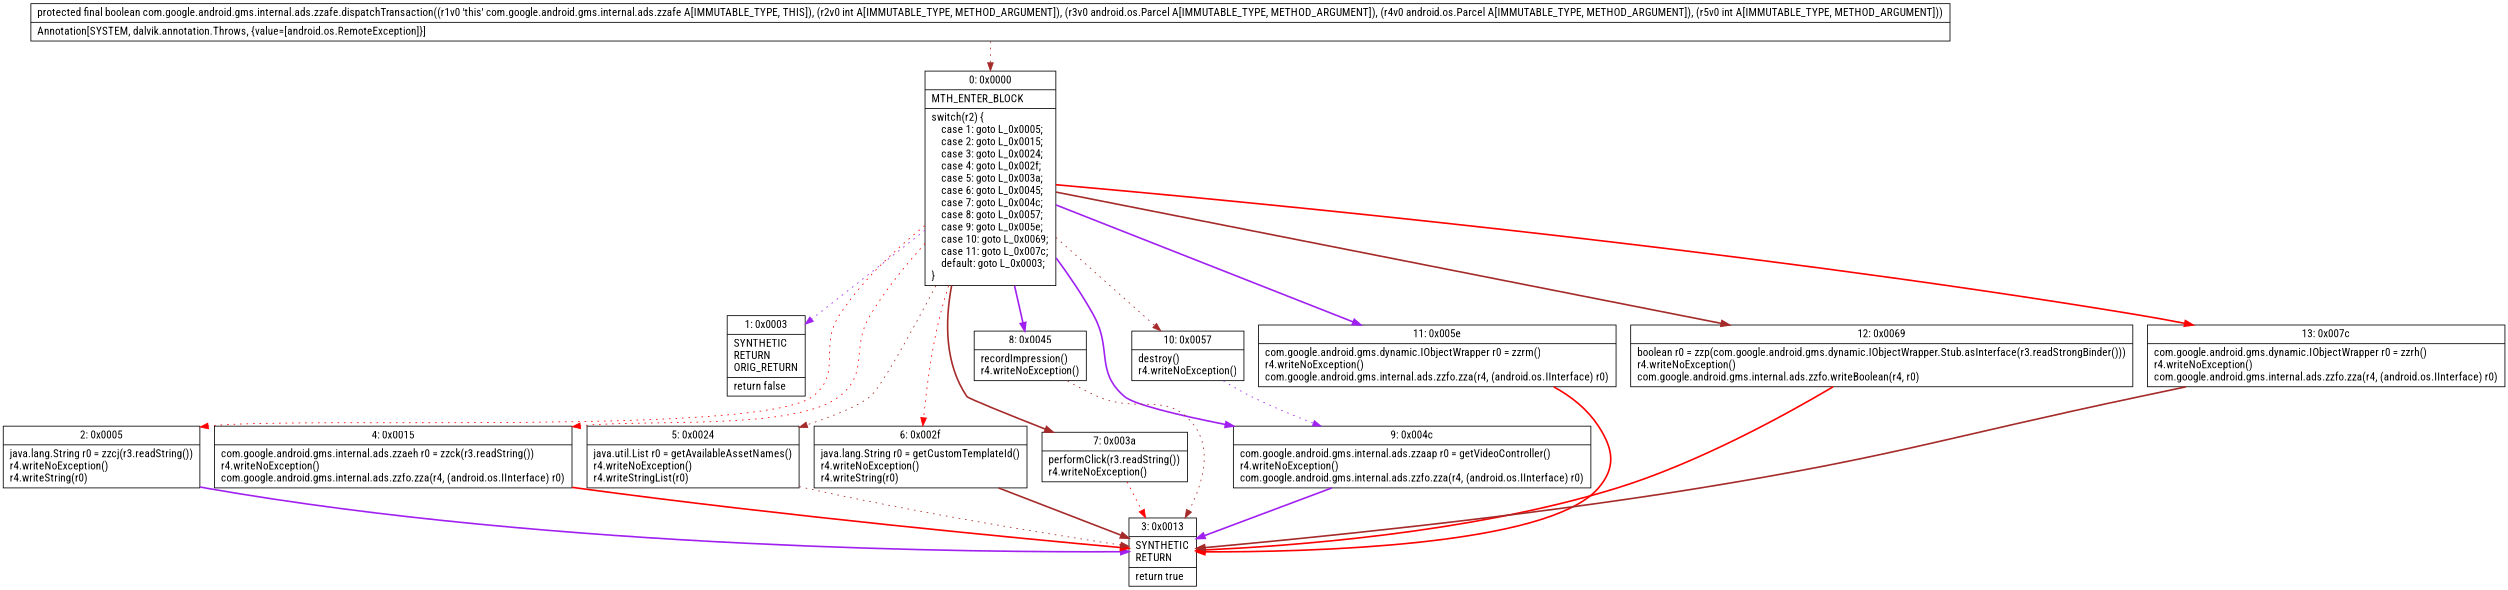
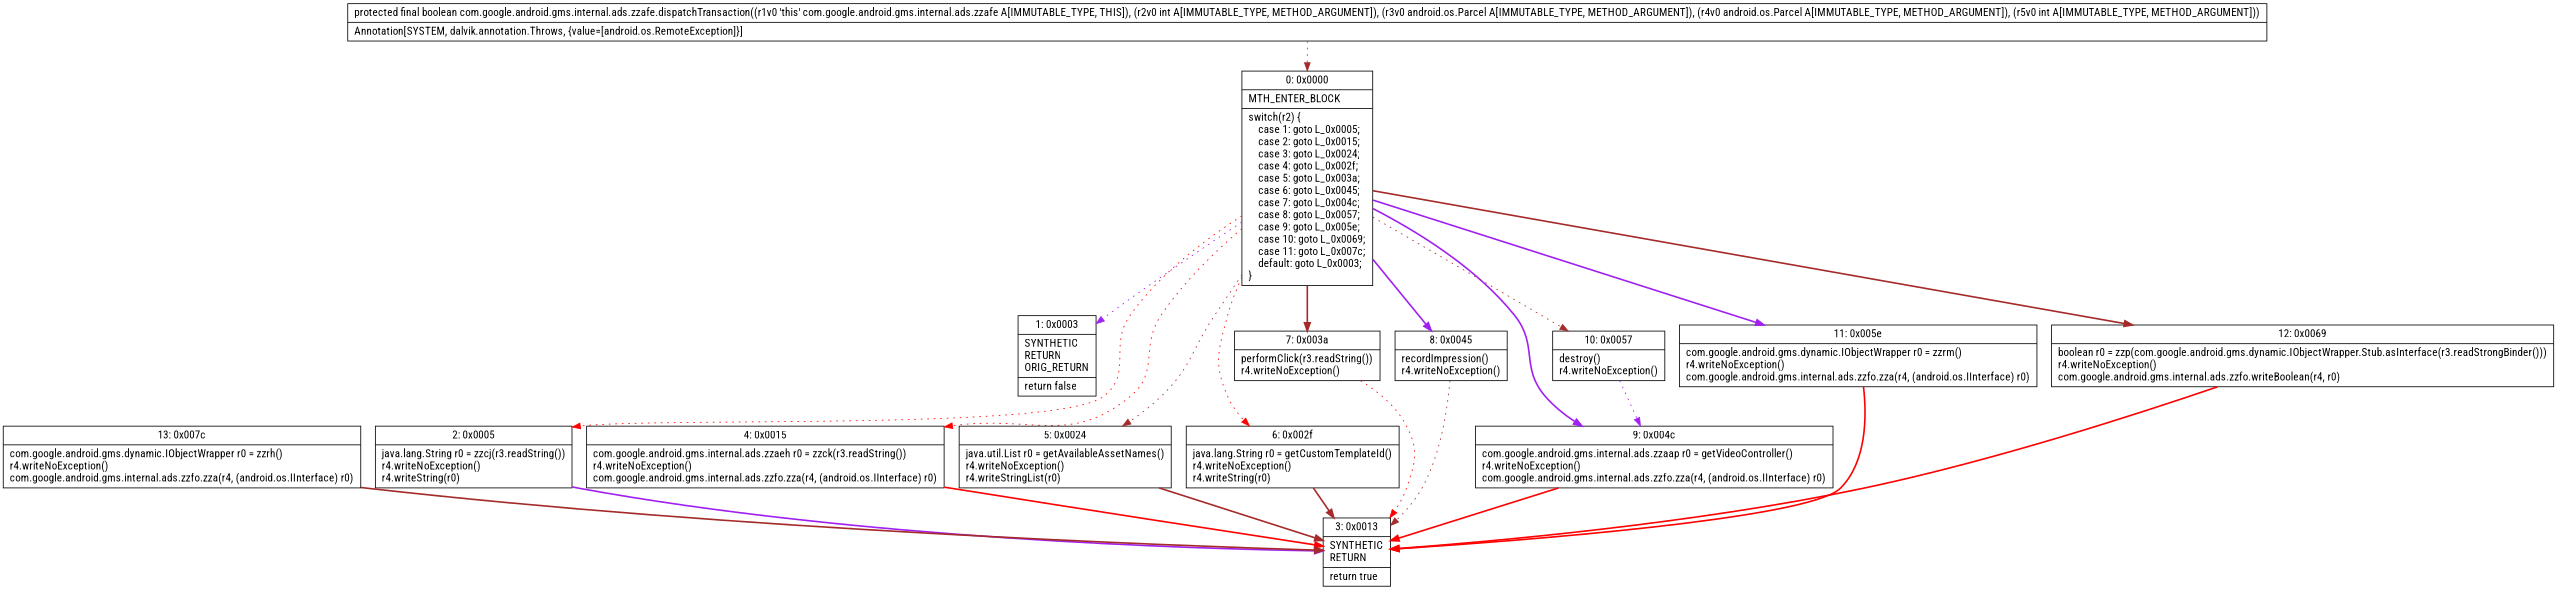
(1622, 243) -> none
(1268, 512) -> (1479, 513)
(959, 518) -> (1237, 513)
